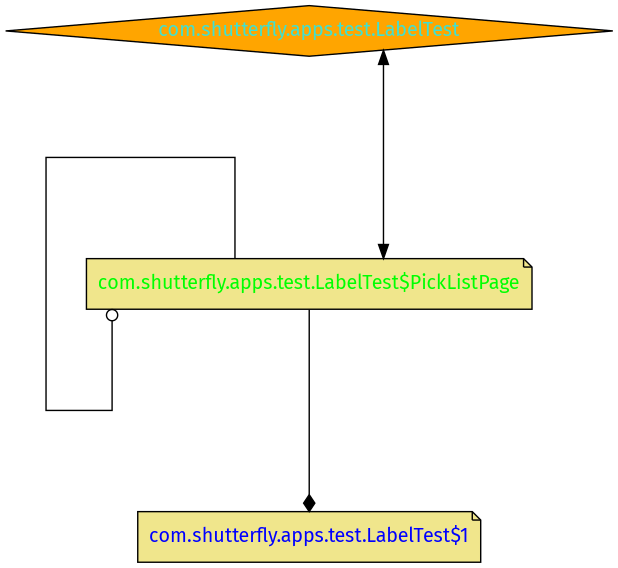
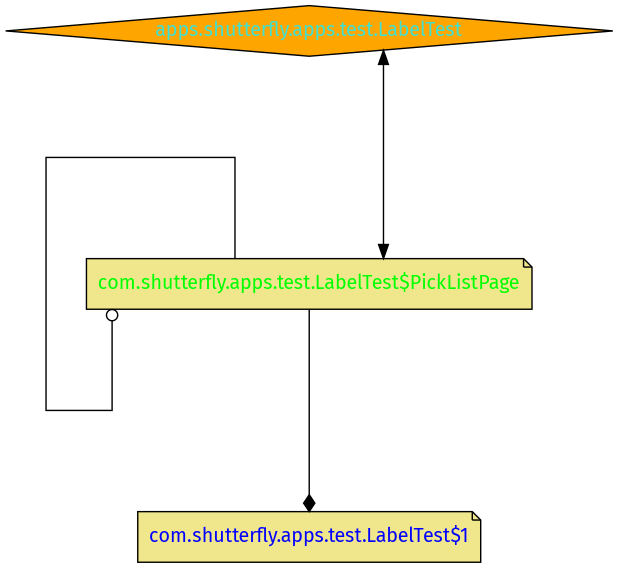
(309, 31) -> (309, 31)
